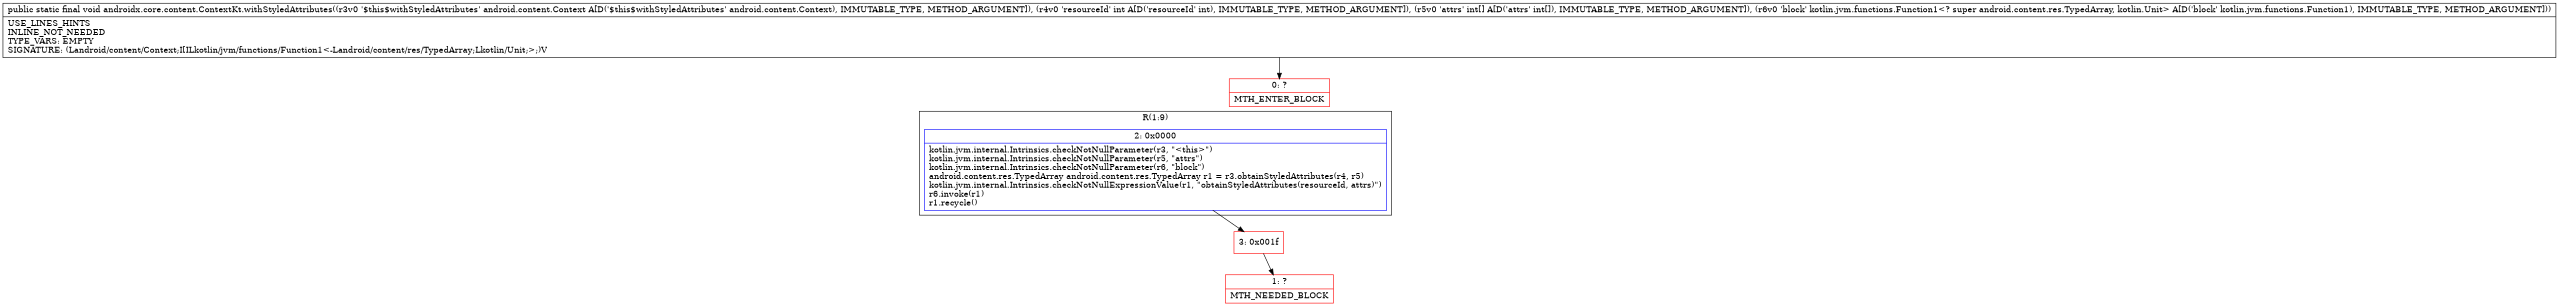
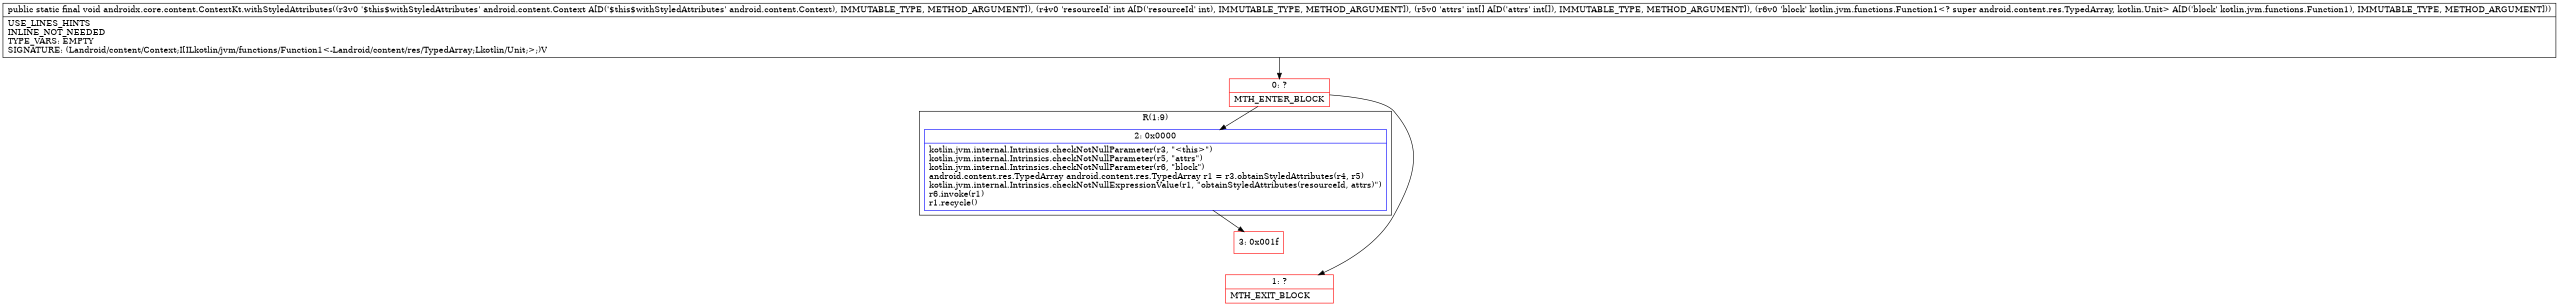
none -> (1242, 116)
(1267, 262) -> (1411, 175)
(1279, 296) -> (1270, 296)
